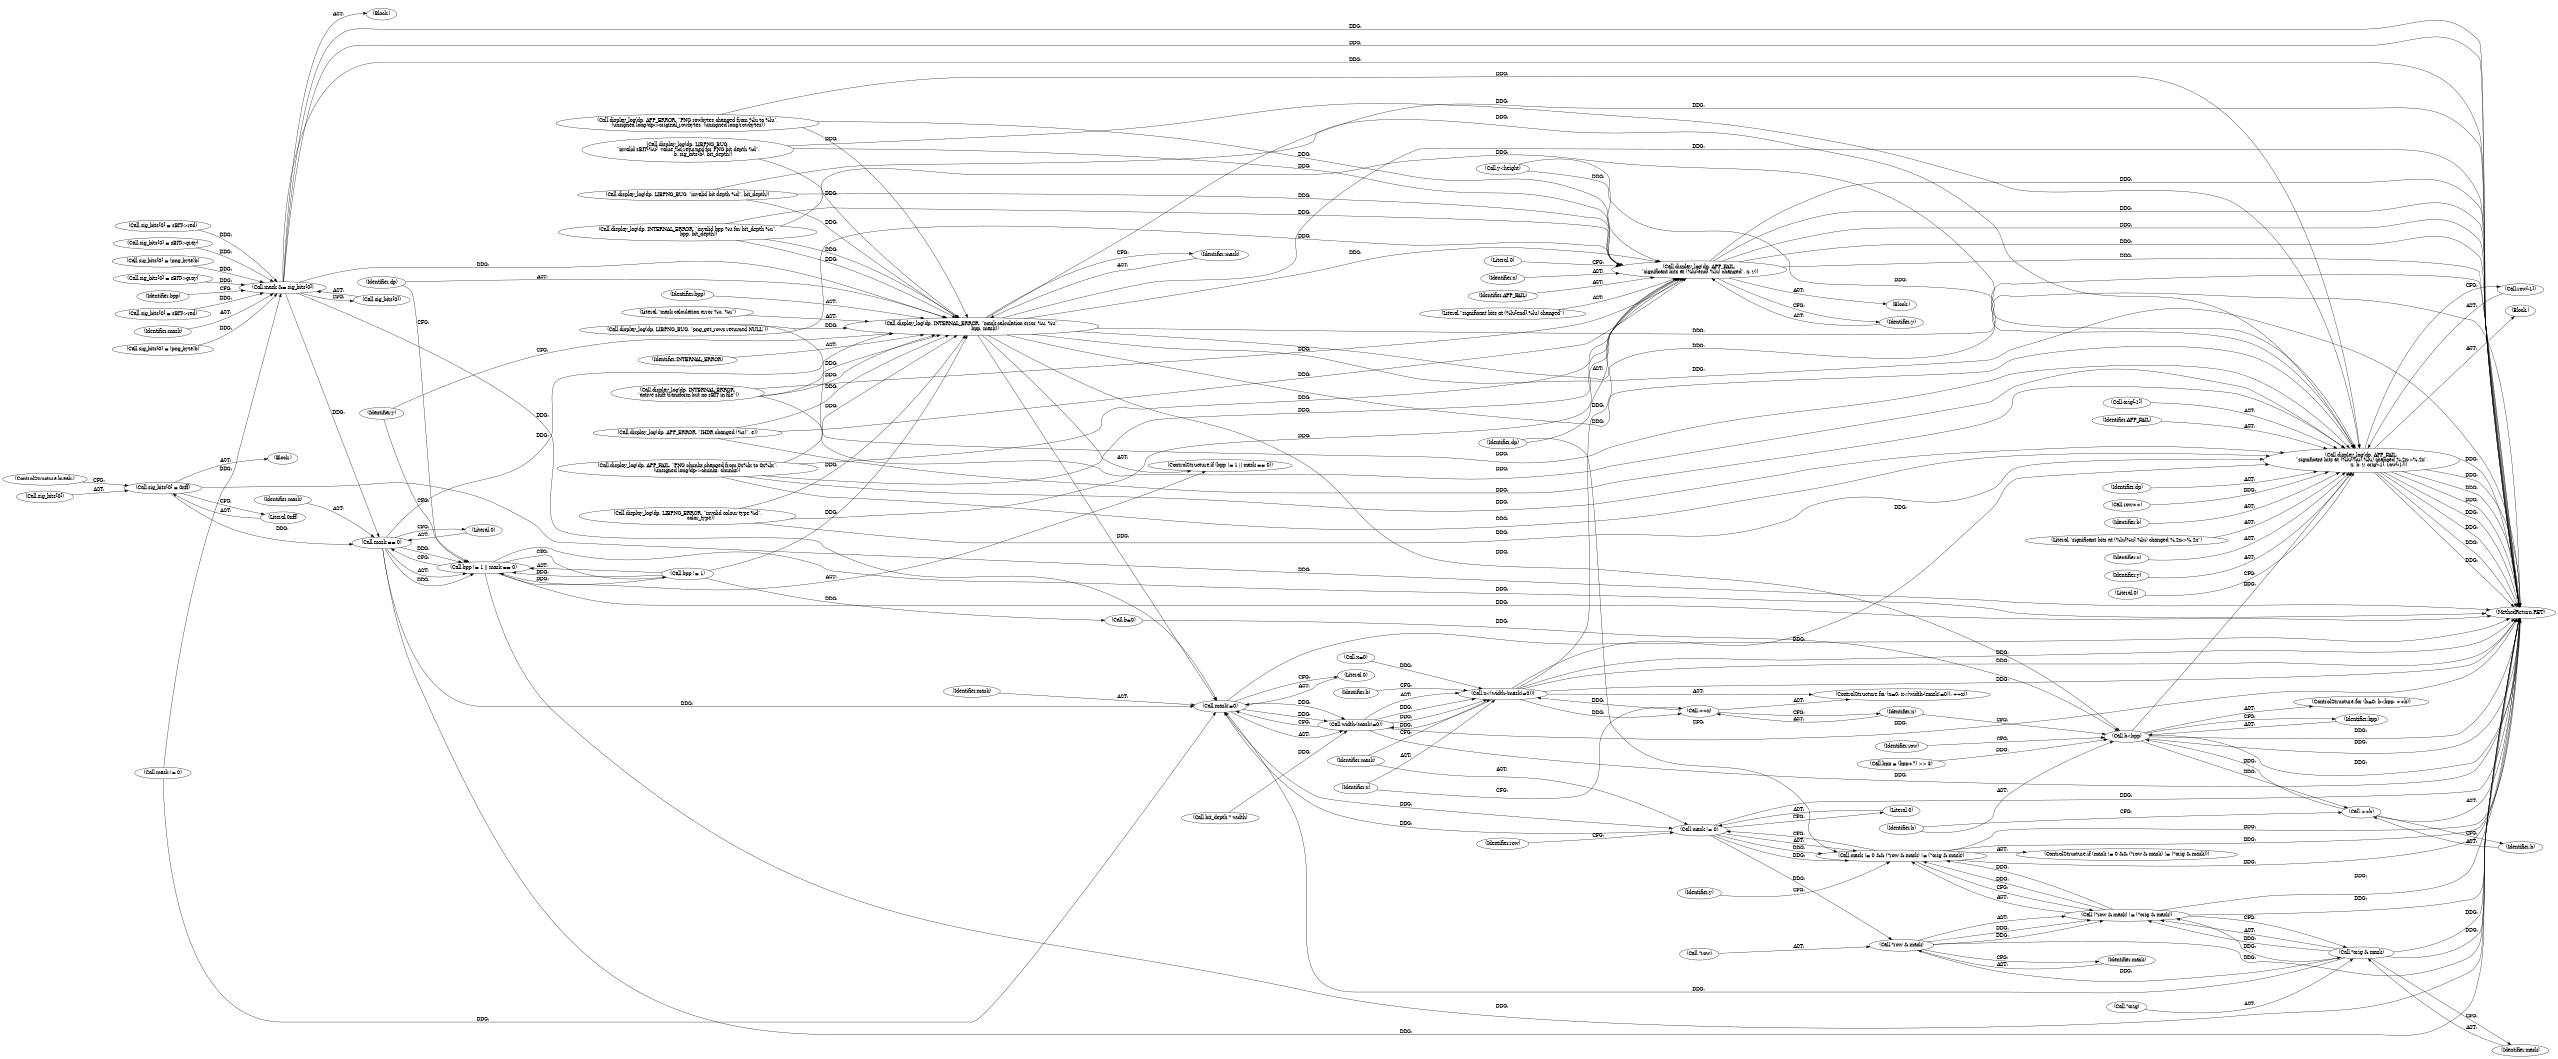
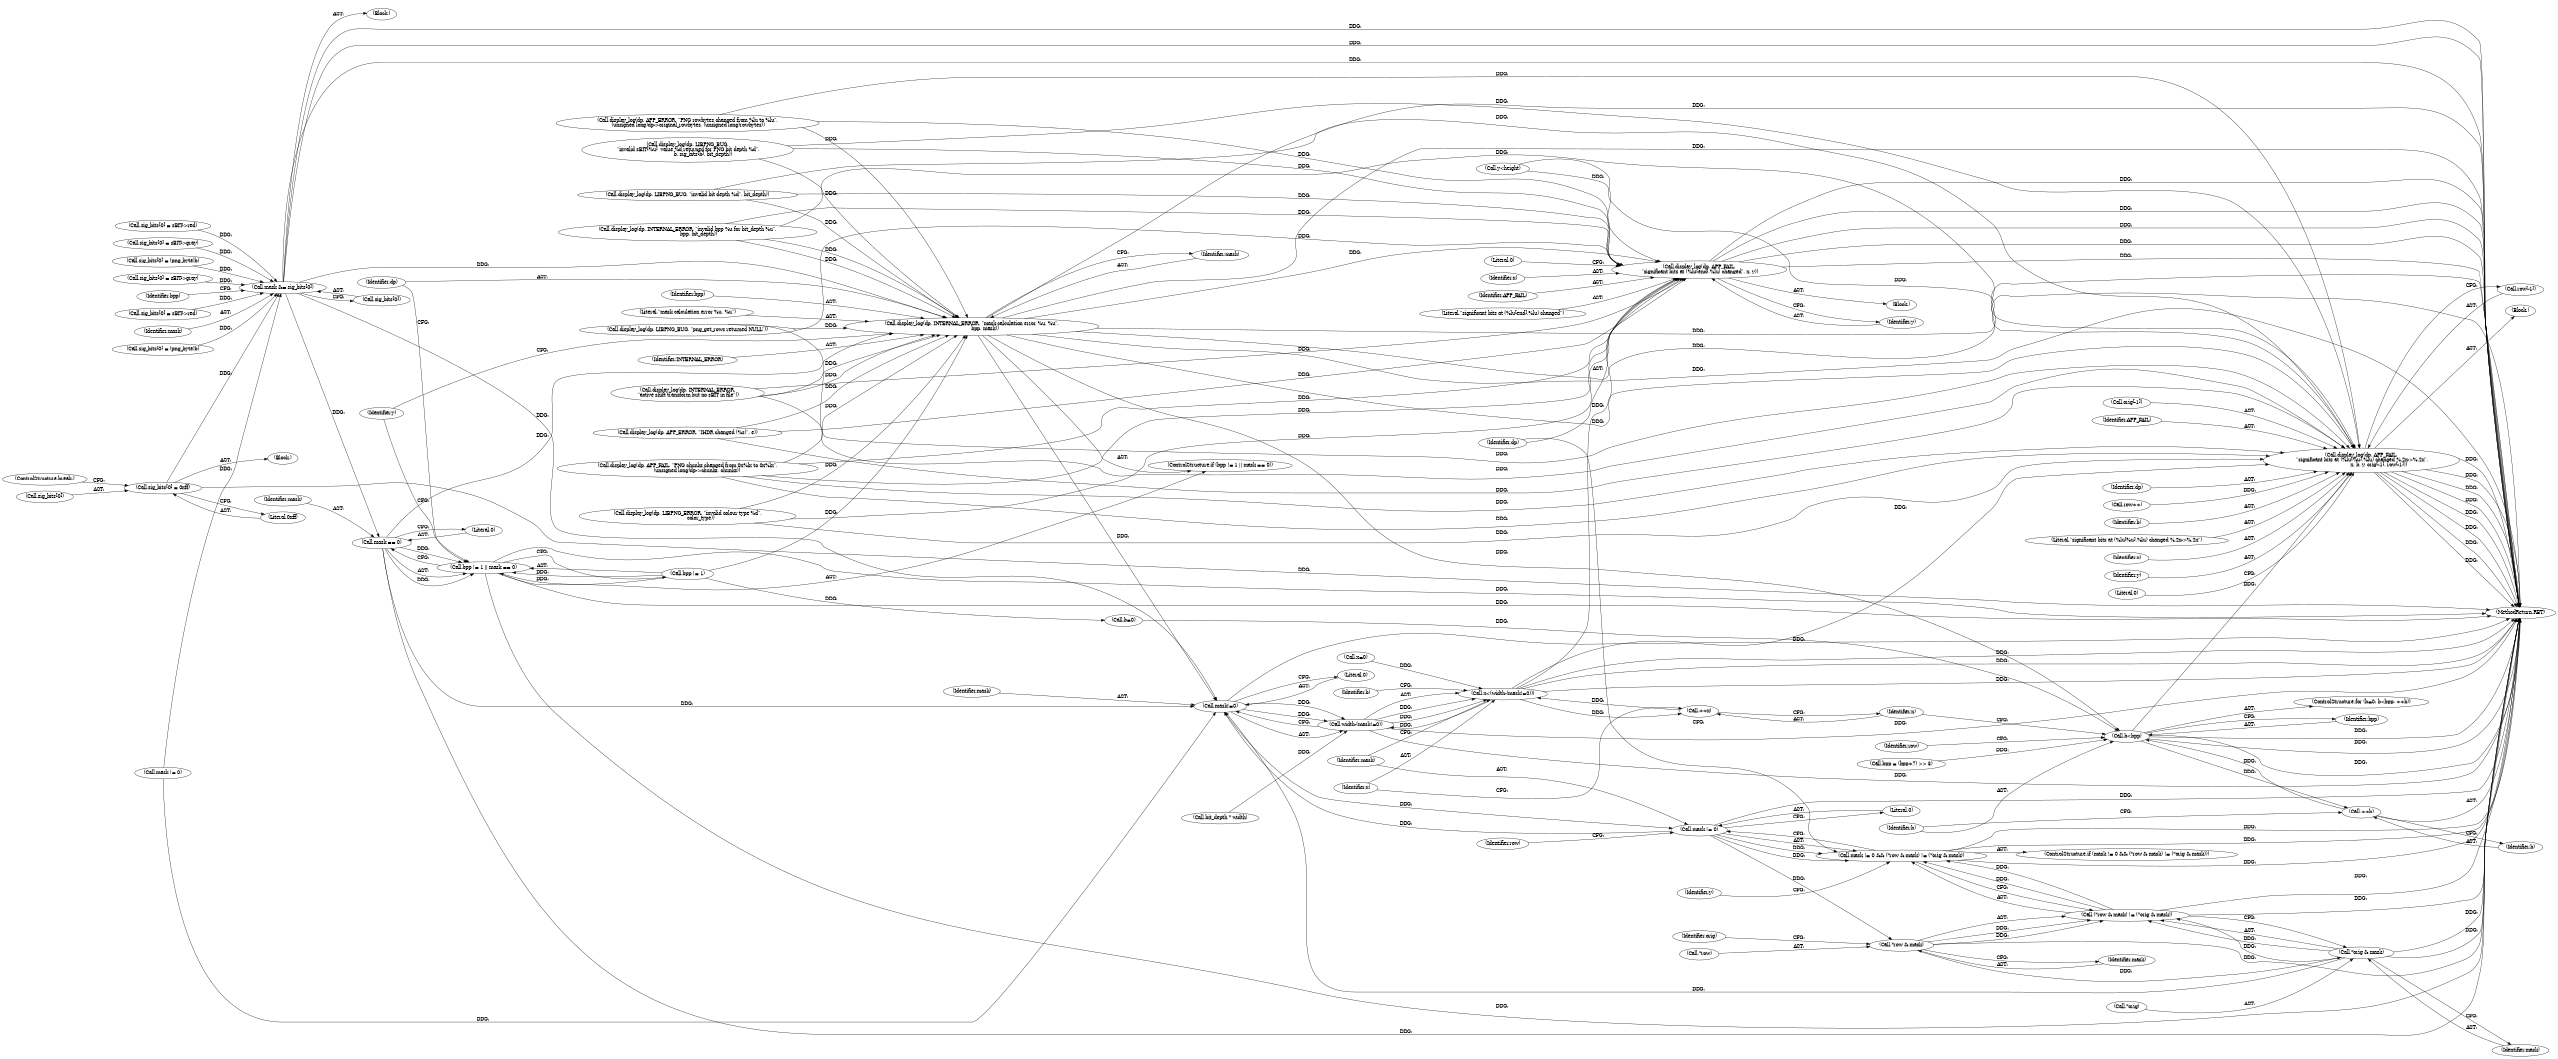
(255, 536) -> (222, 389)
(1901, 695) -> none
none -> (1699, 937)
